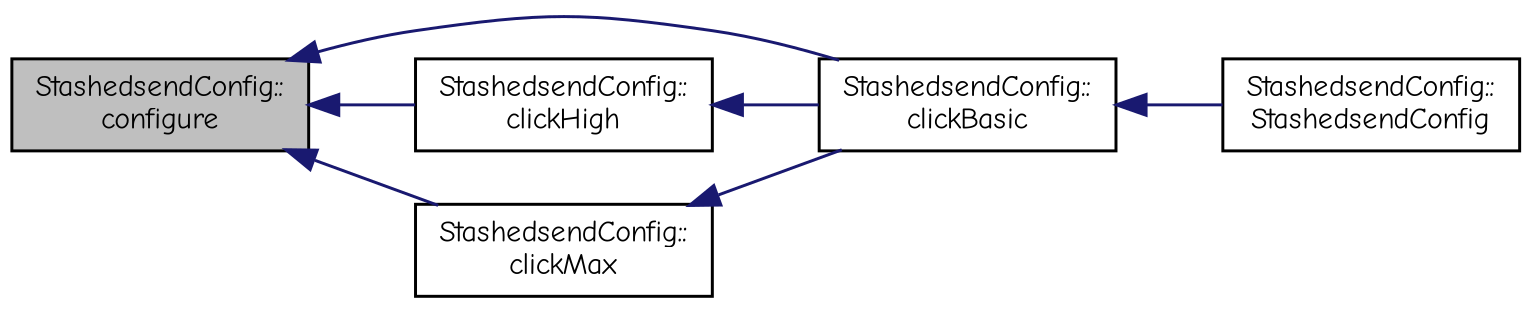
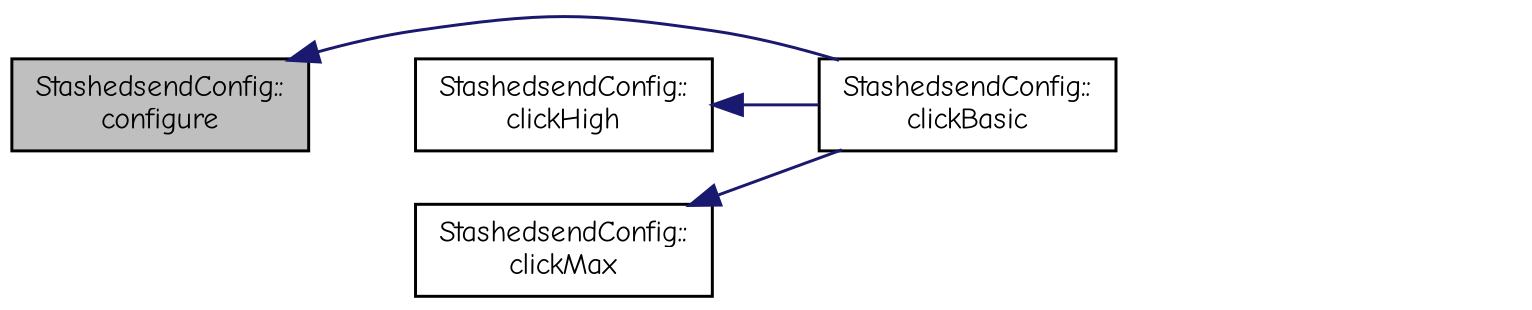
(377, 105) -> none
(1371, 105) -> none
(376, 183) -> none
